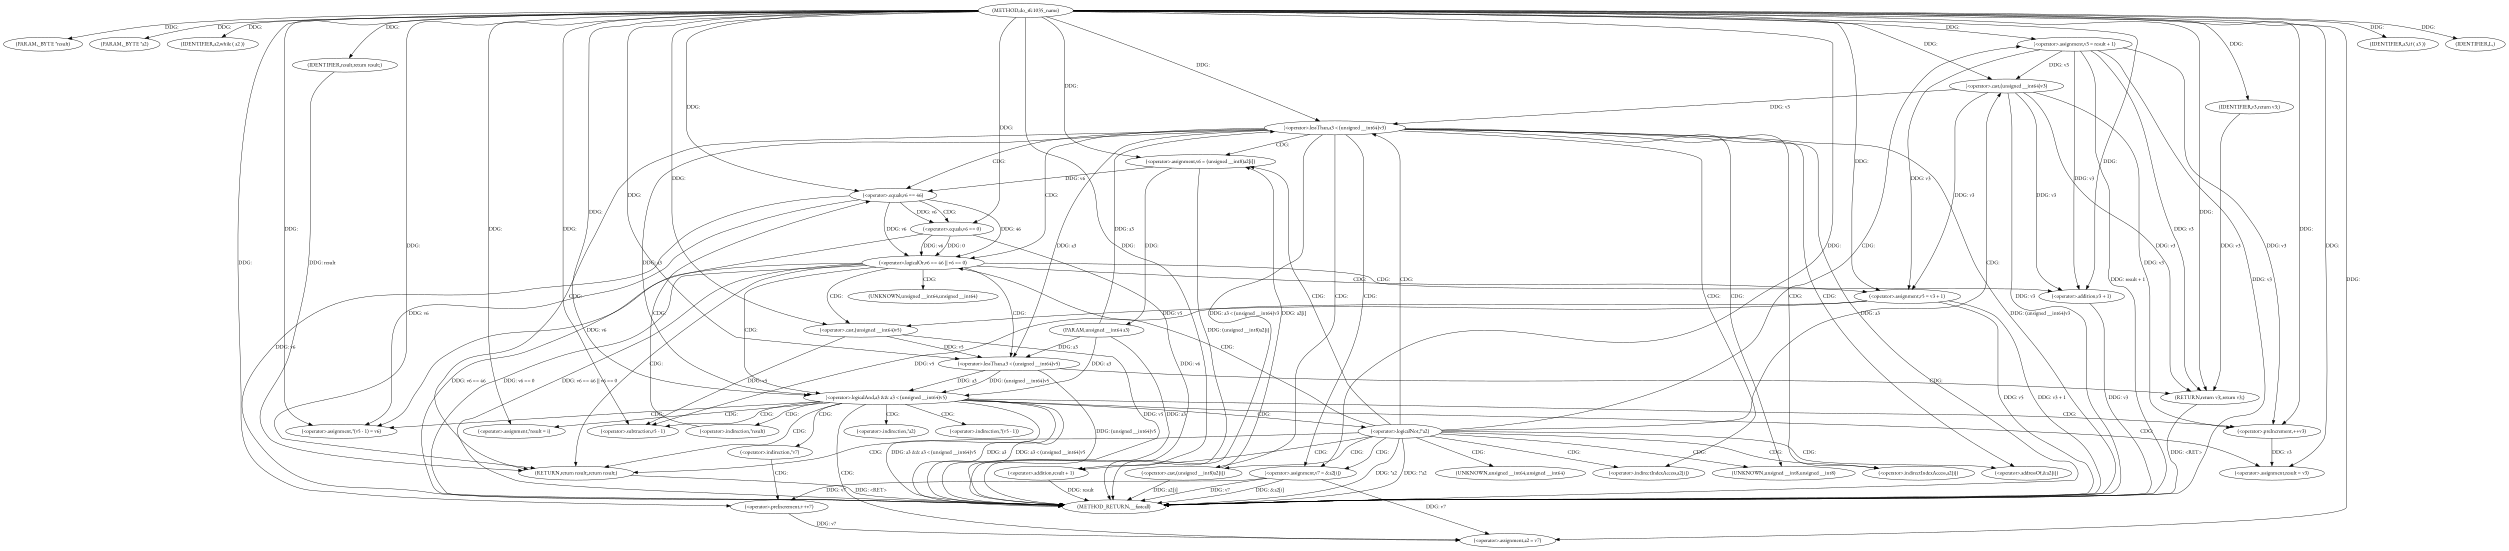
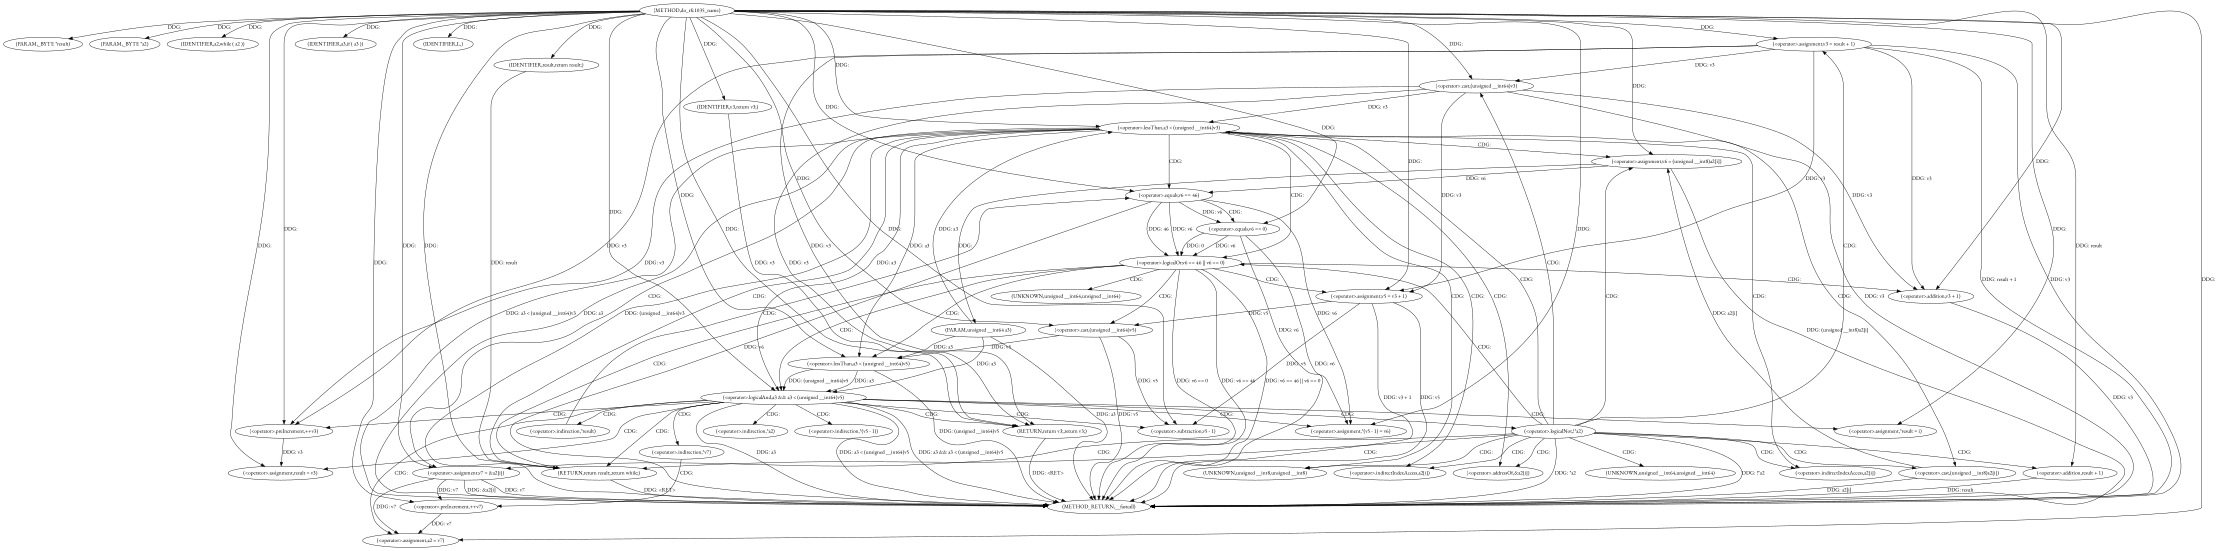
(1129, 246) -> (2089, 246)
(1613, 381) -> (928, 418)
(576, 473) -> (599, 473)
